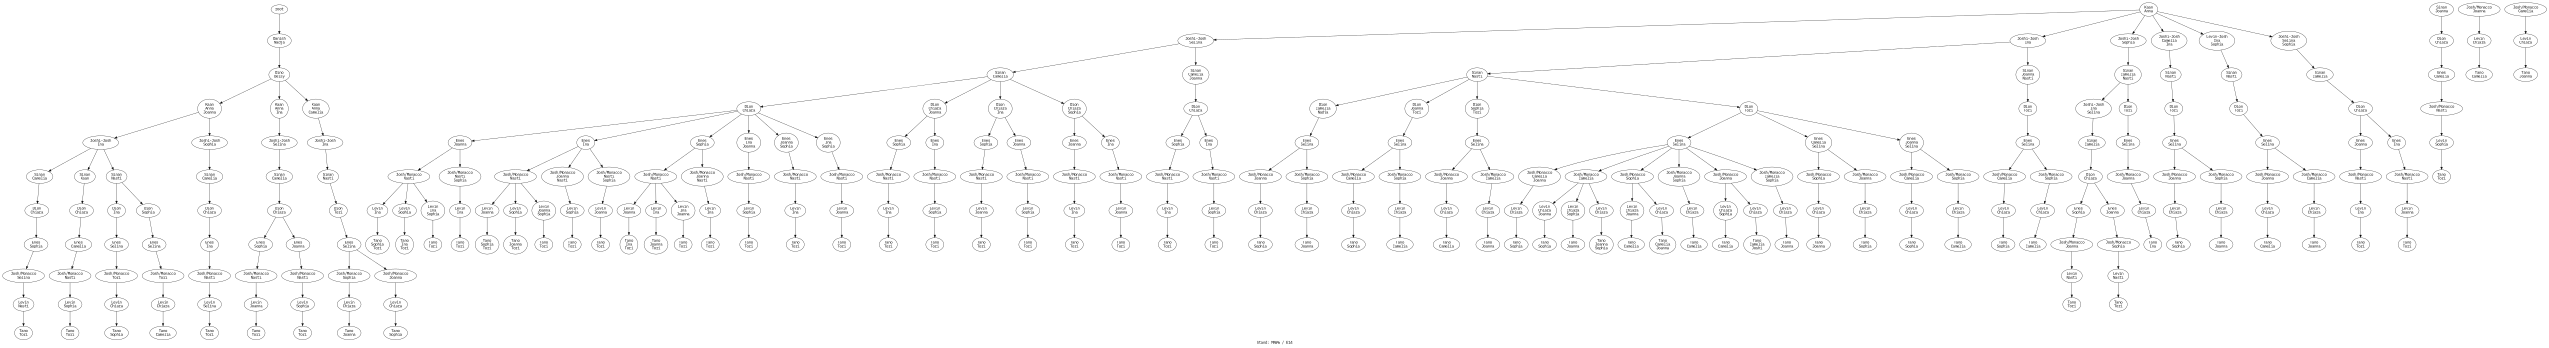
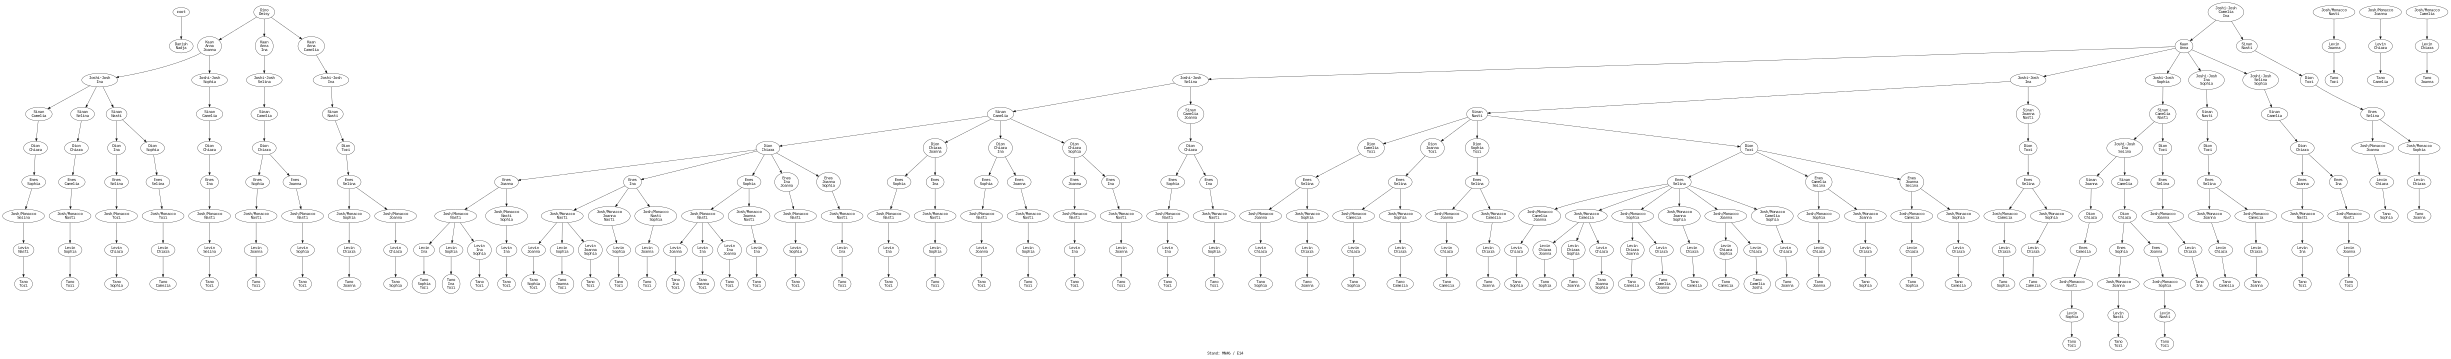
(2157, 22) -> (2204, 30)
(2217, 41) -> (2206, 80)
(279, 56) -> none
(1323, 109) -> (1371, 148)
(828, 143) -> none
none -> (2108, 165)
(85, 177) -> (83, 114)
